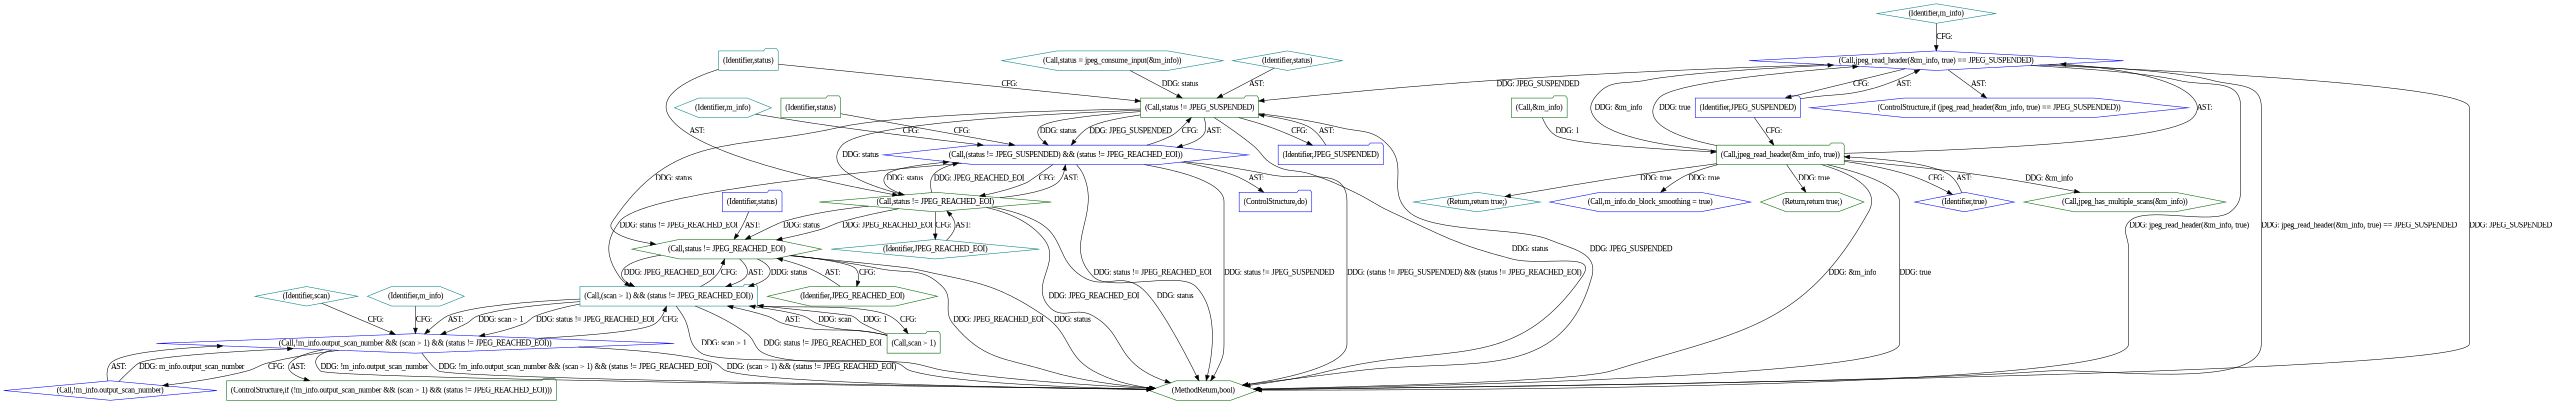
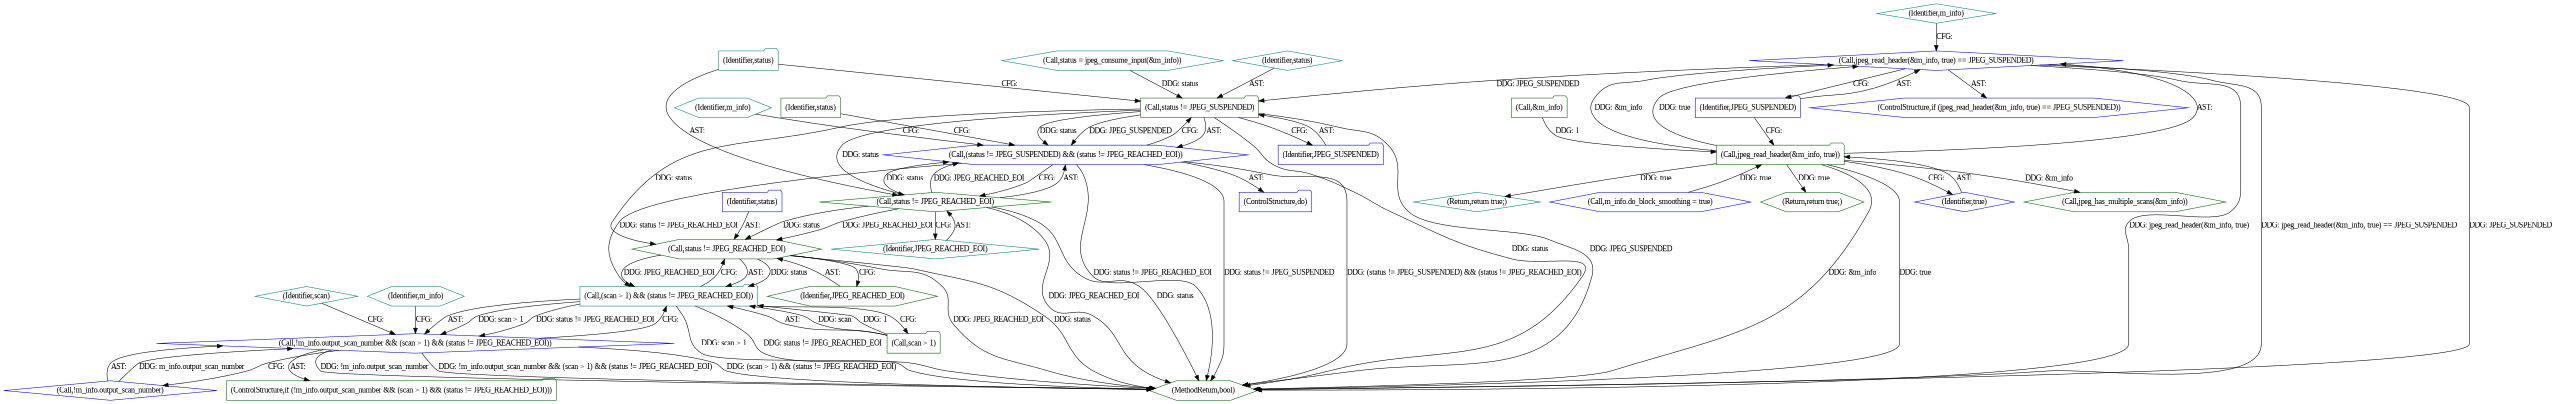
(1690, 174) -> (1723, 181)
